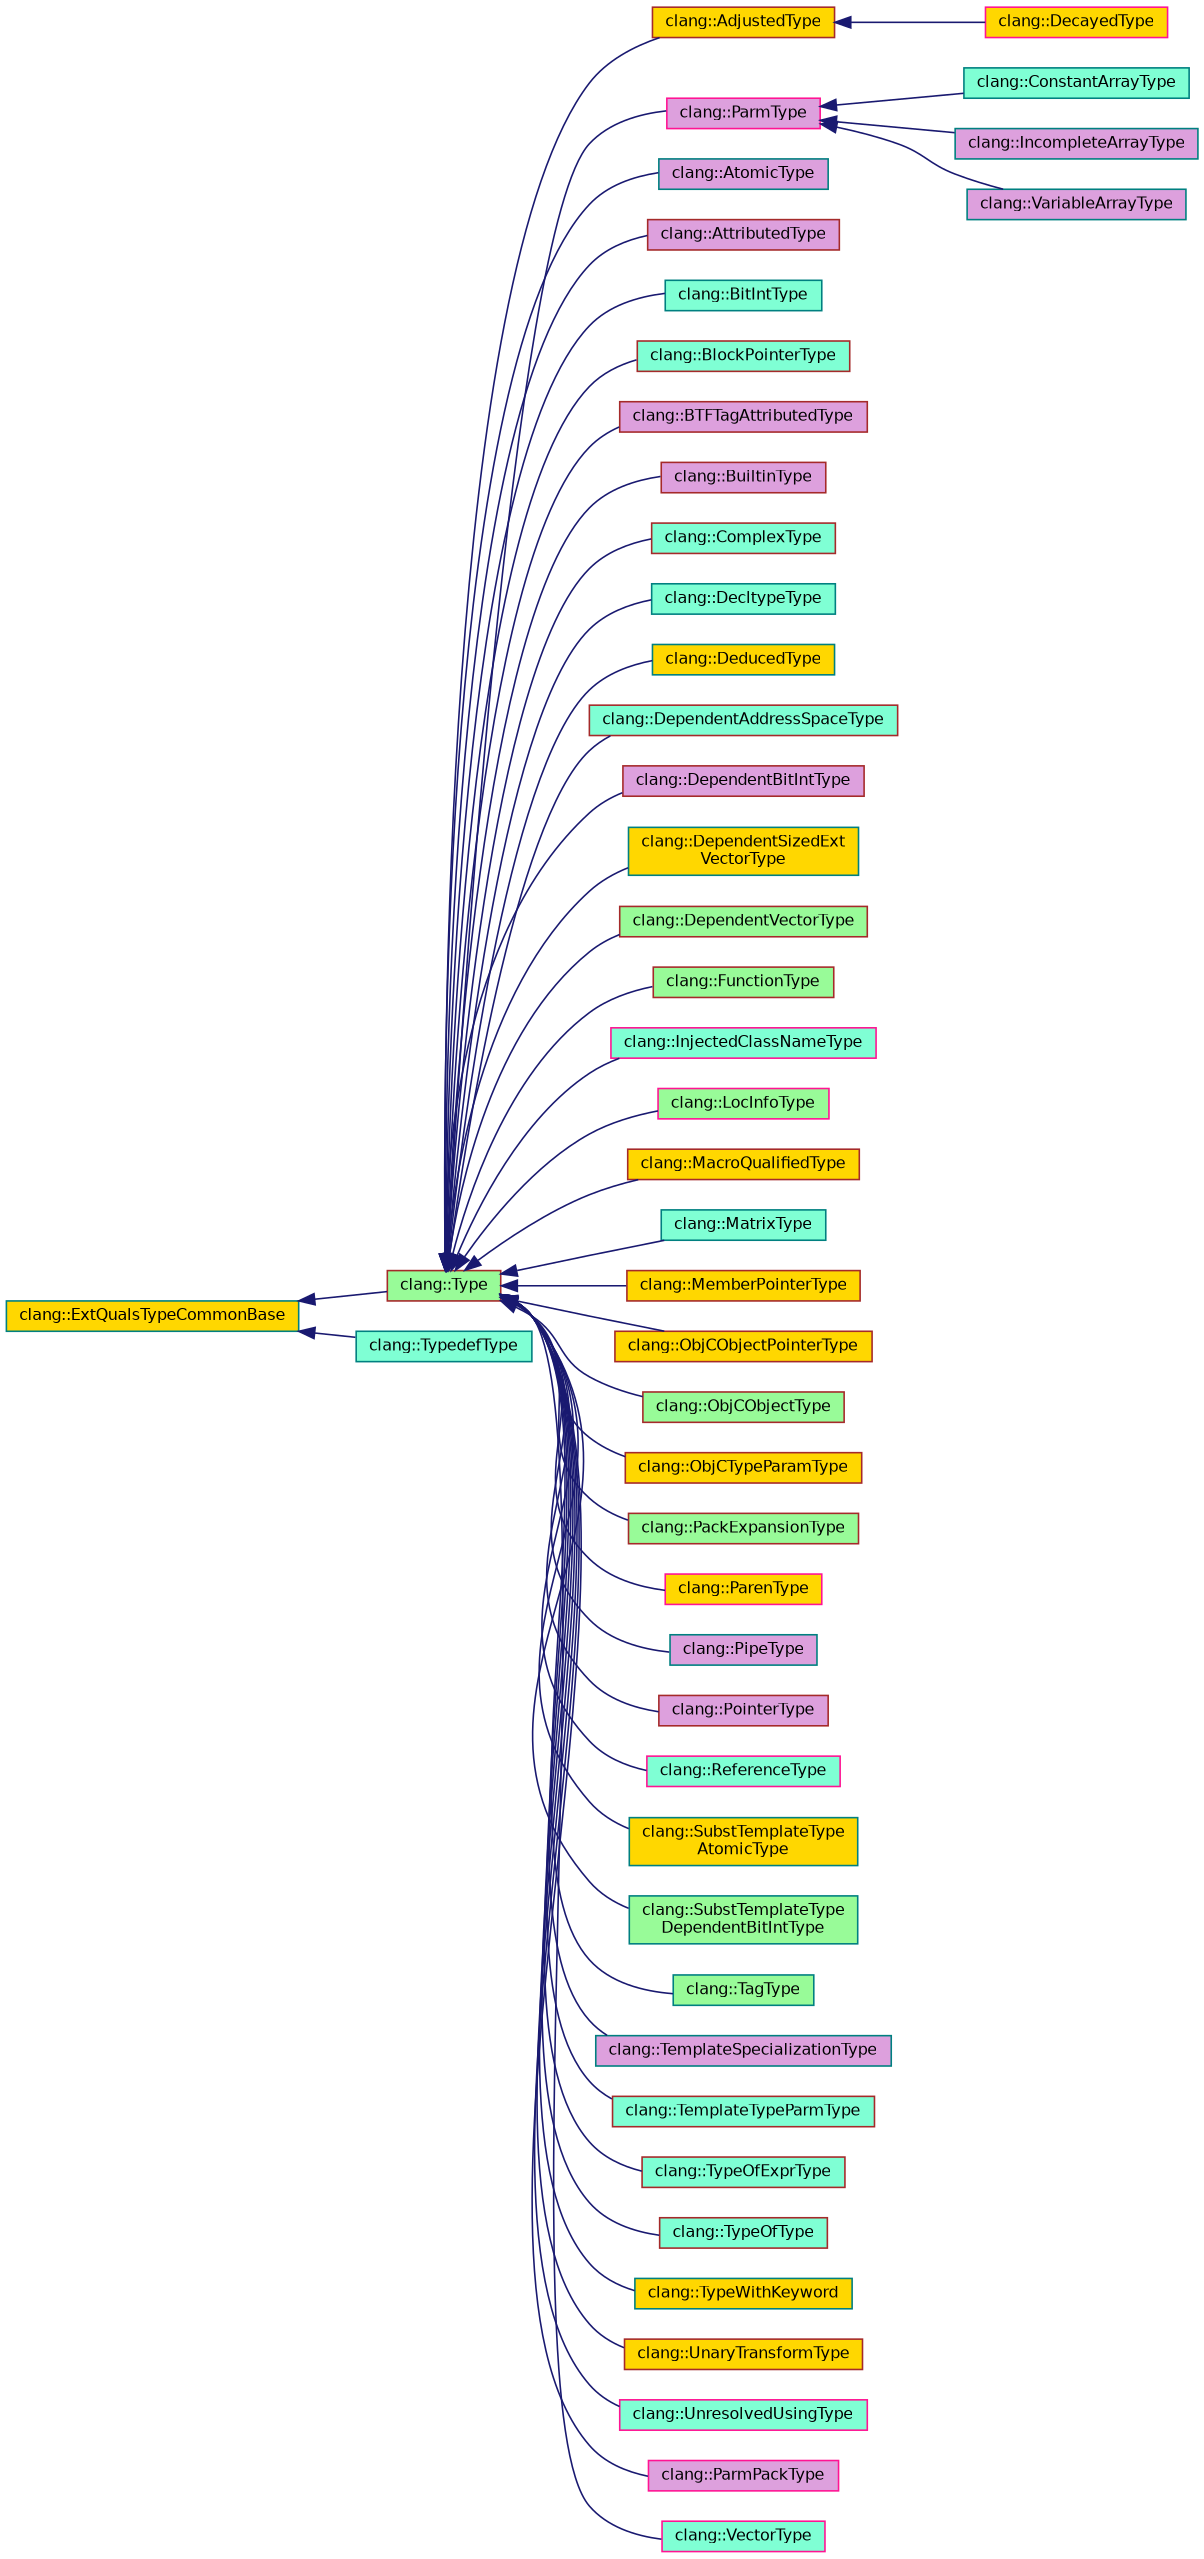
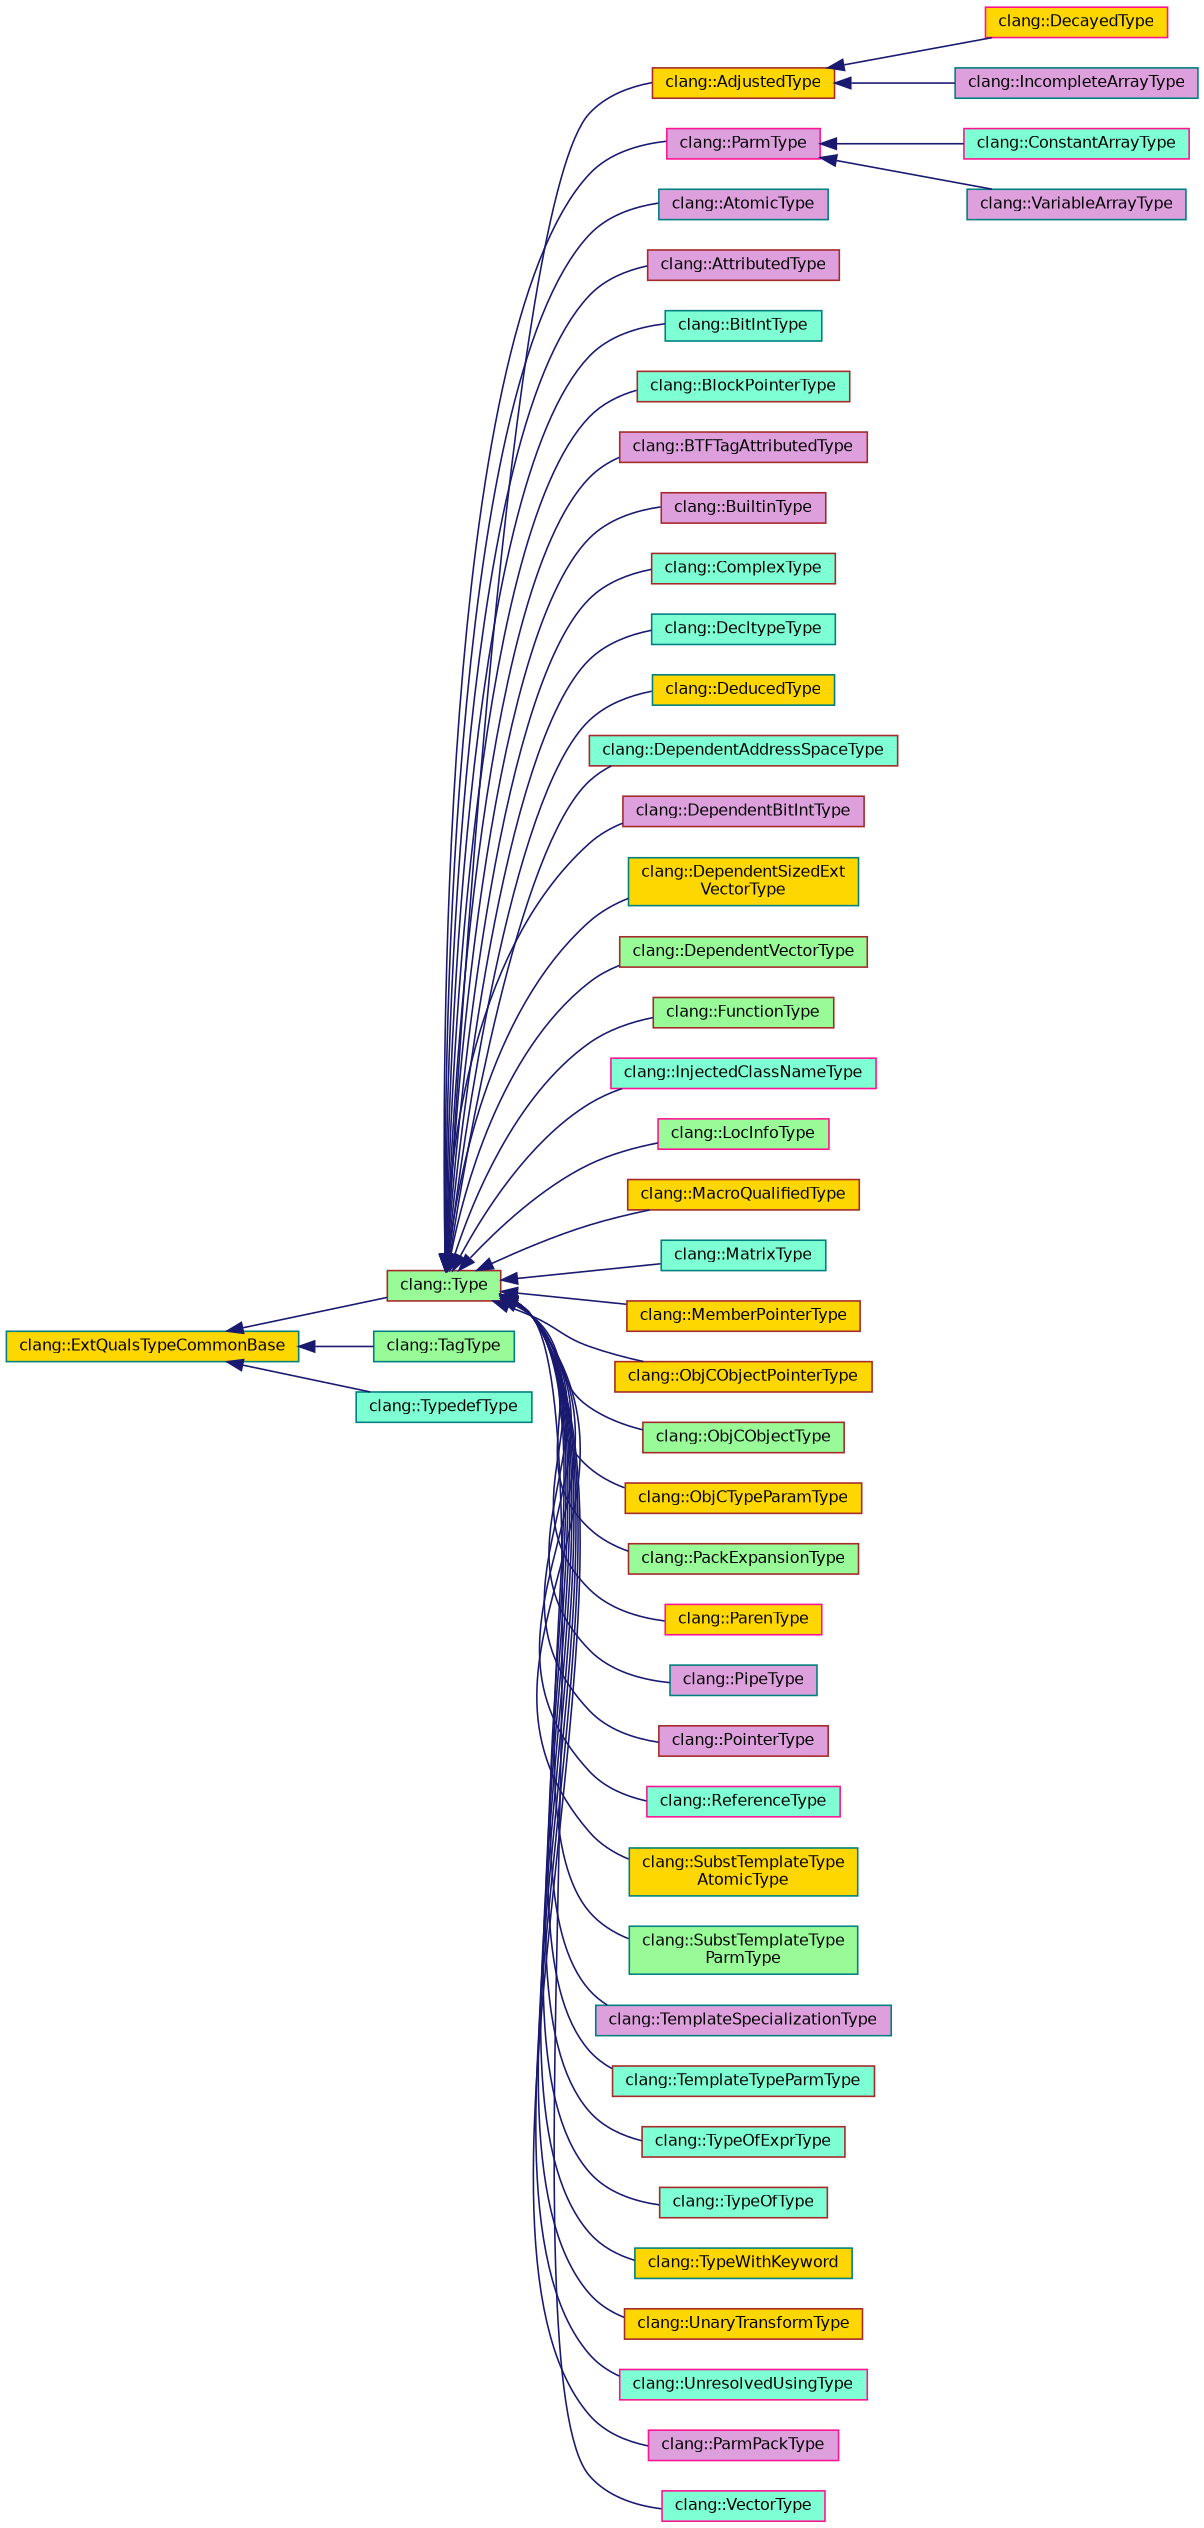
(1077, 83) -> (1077, 144)
(896, 127) -> (903, 83)
(556, 1674) -> (344, 1346)
(744, 1920) -> (744, 1950)
